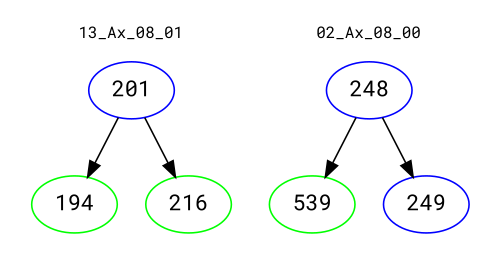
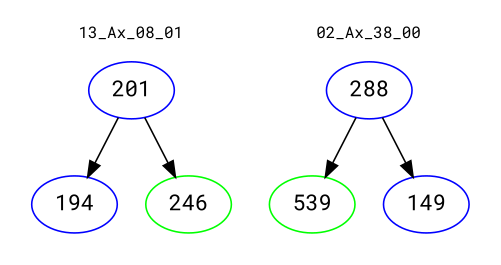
(369, 34) -> (369, 34)
(369, 90) -> (369, 90)
(74, 204) -> (74, 204)
(189, 204) -> (189, 204)
(426, 204) -> (426, 204)
